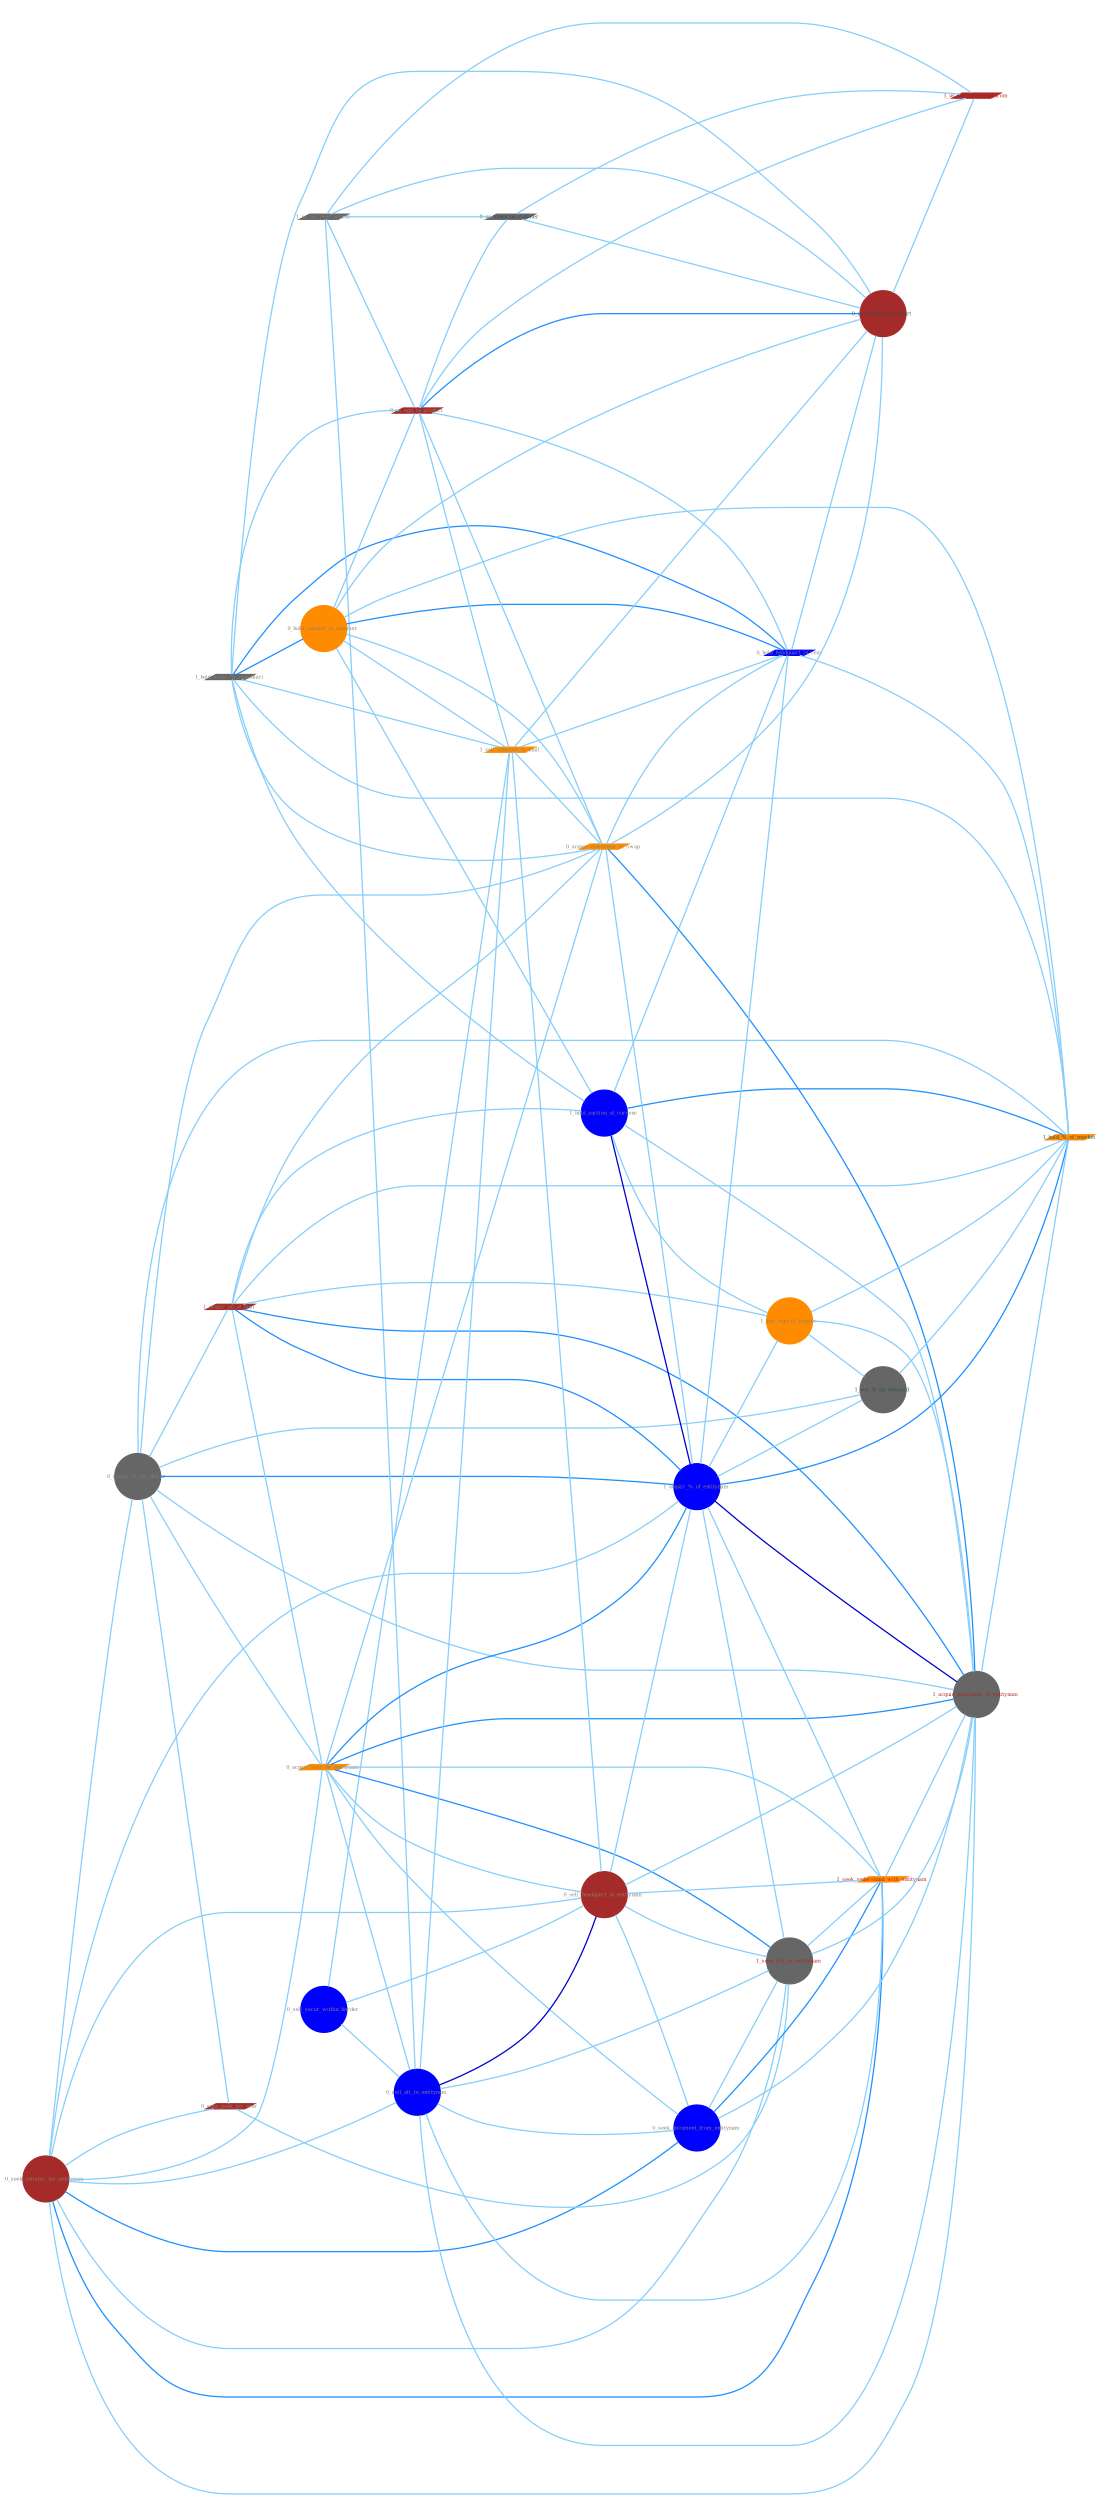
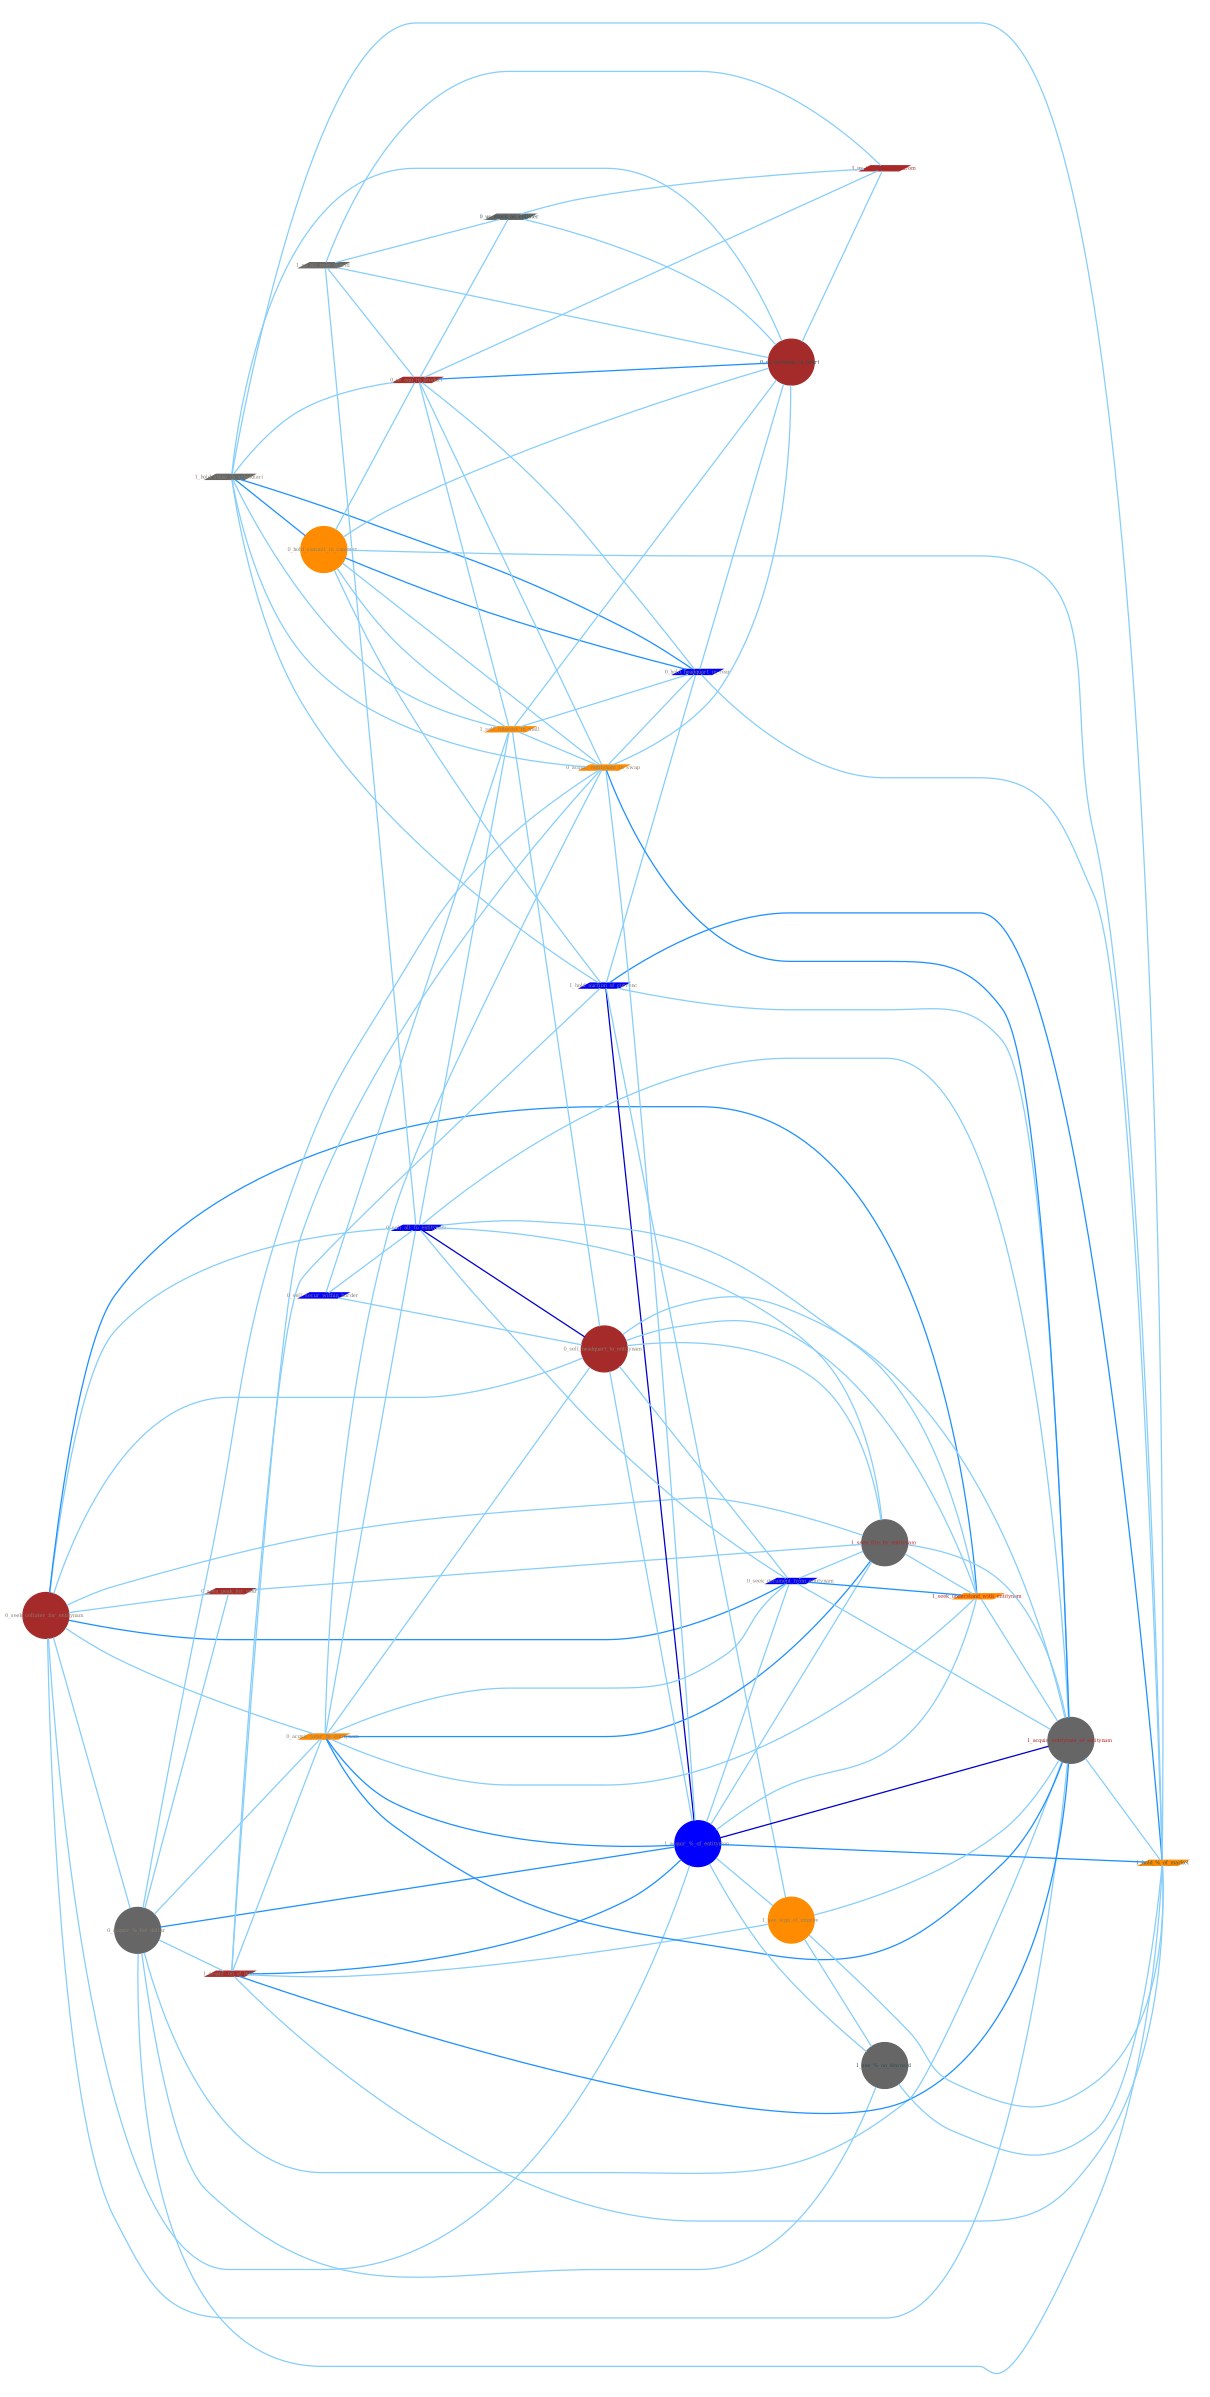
(744, 1060) -> (742, 1721)
(604, 1113) -> (604, 986)
(324, 2009) -> (324, 1295)
(417, 2092) -> (417, 1228)
(697, 2128) -> (791, 1581)
